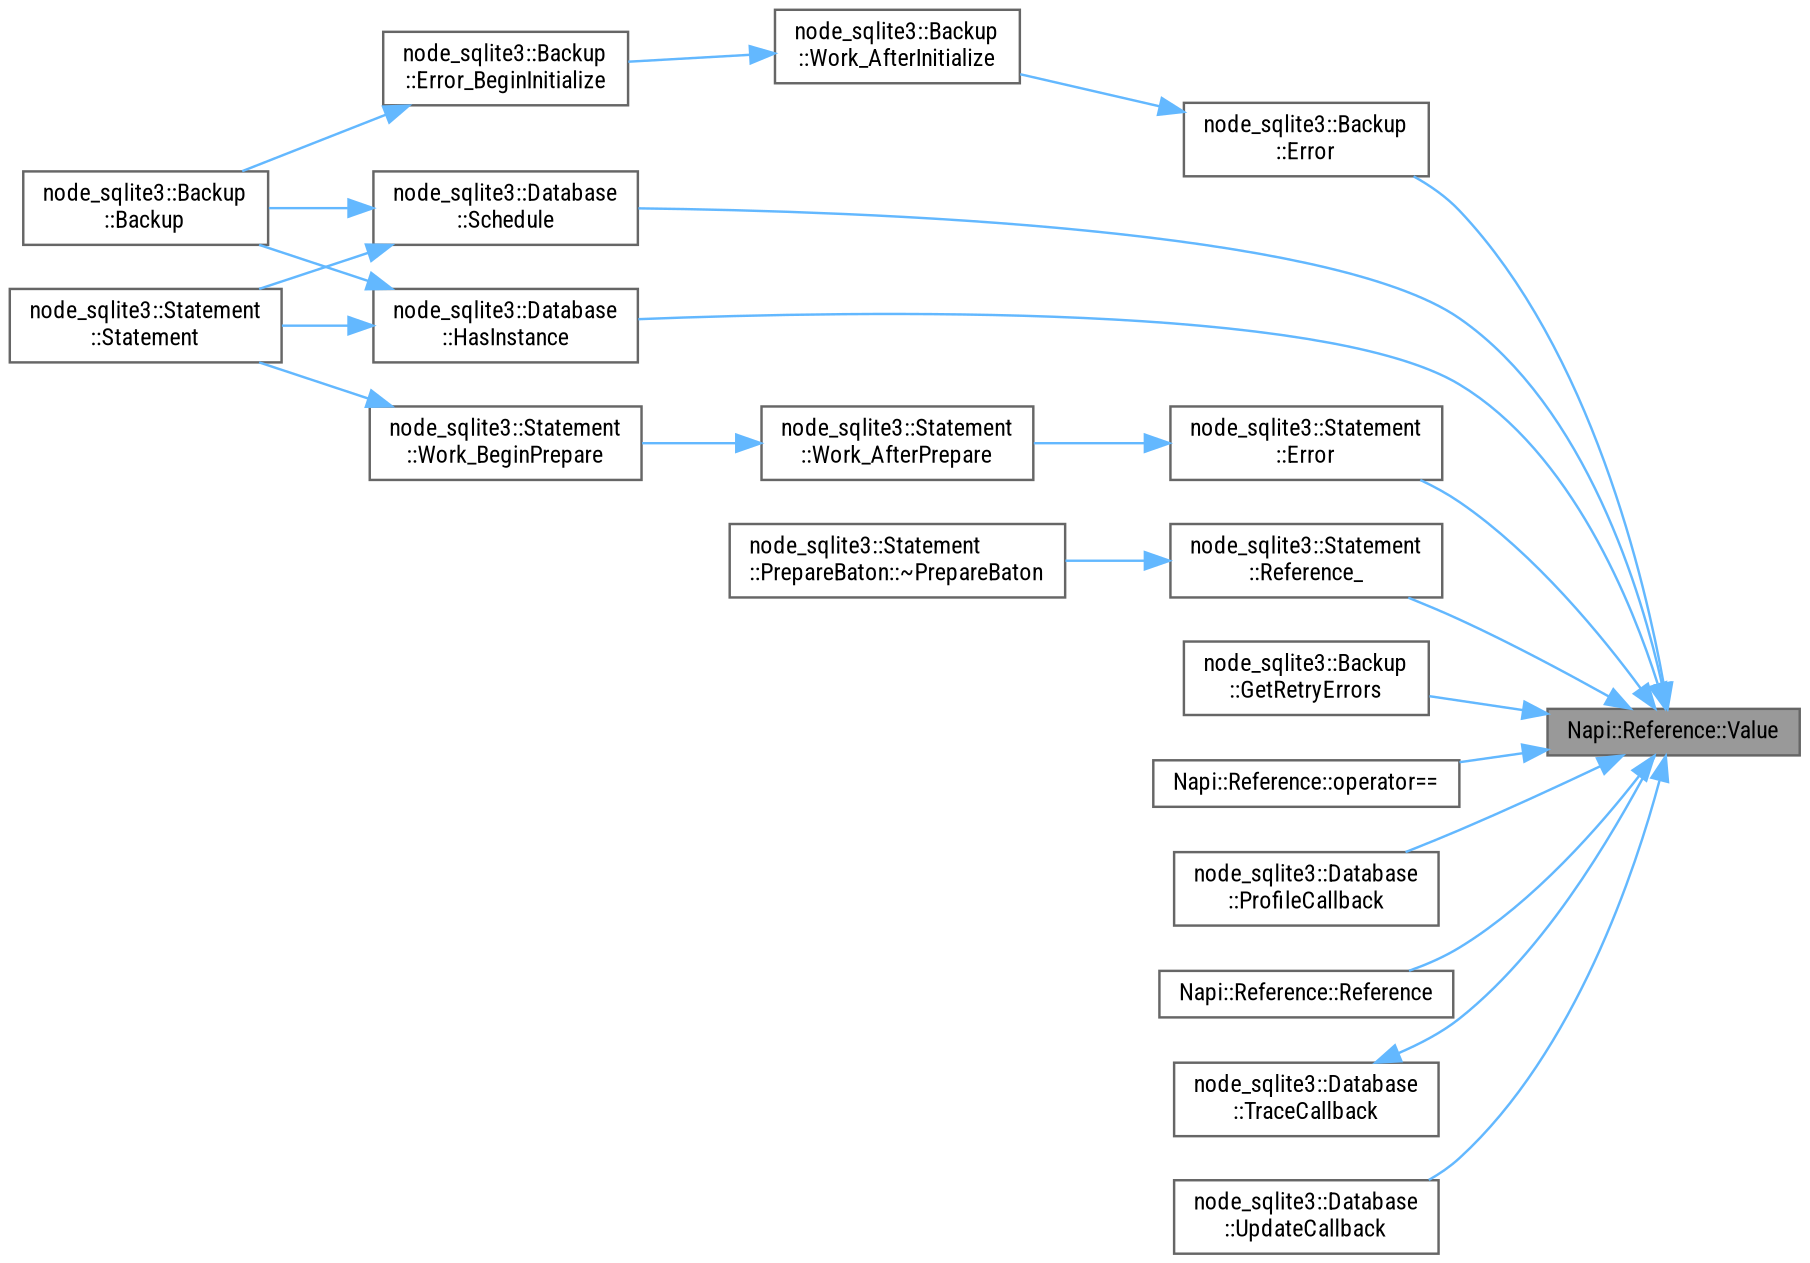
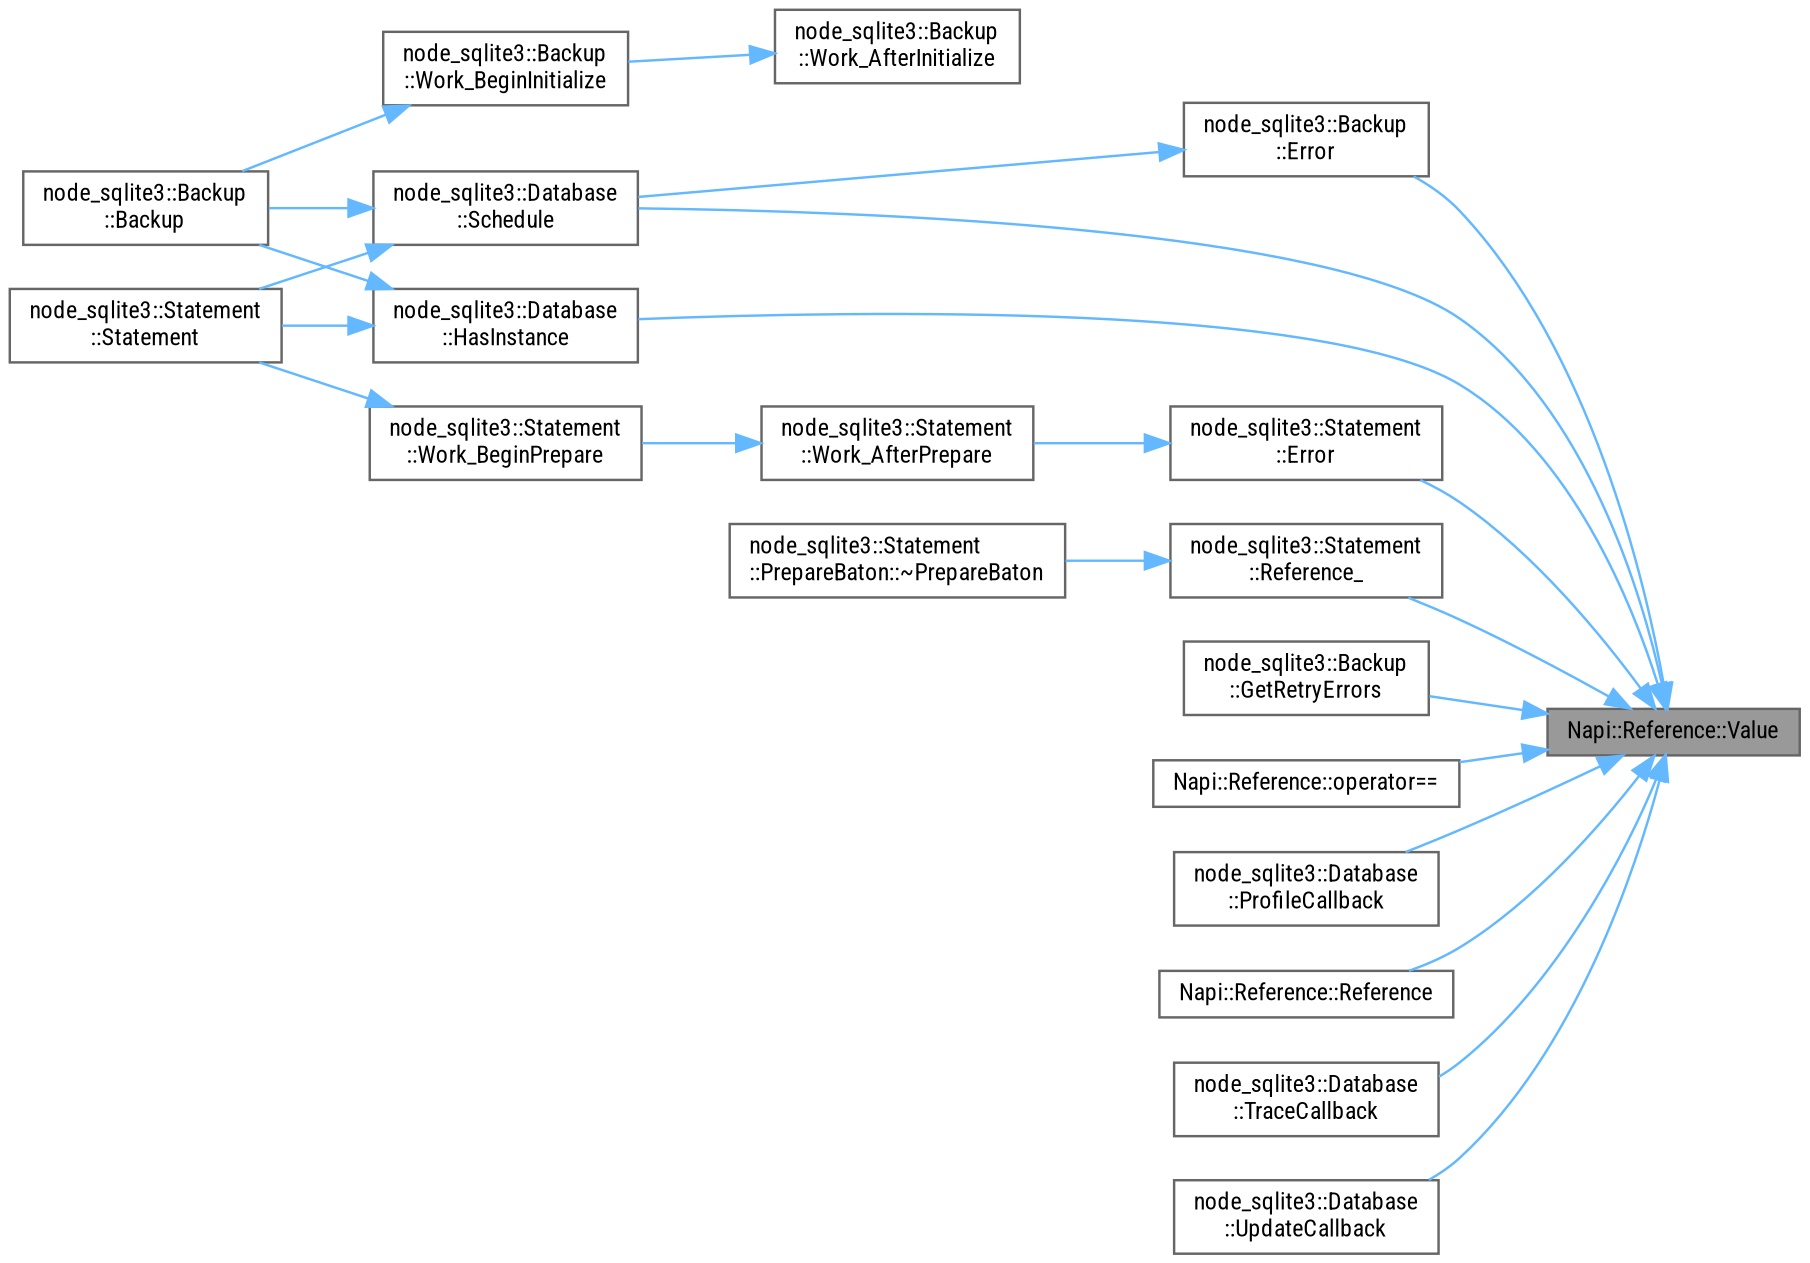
(506, 69) -> (506, 69)
(1090, 90) -> (899, 174)
(1549, 925) -> (1567, 943)
